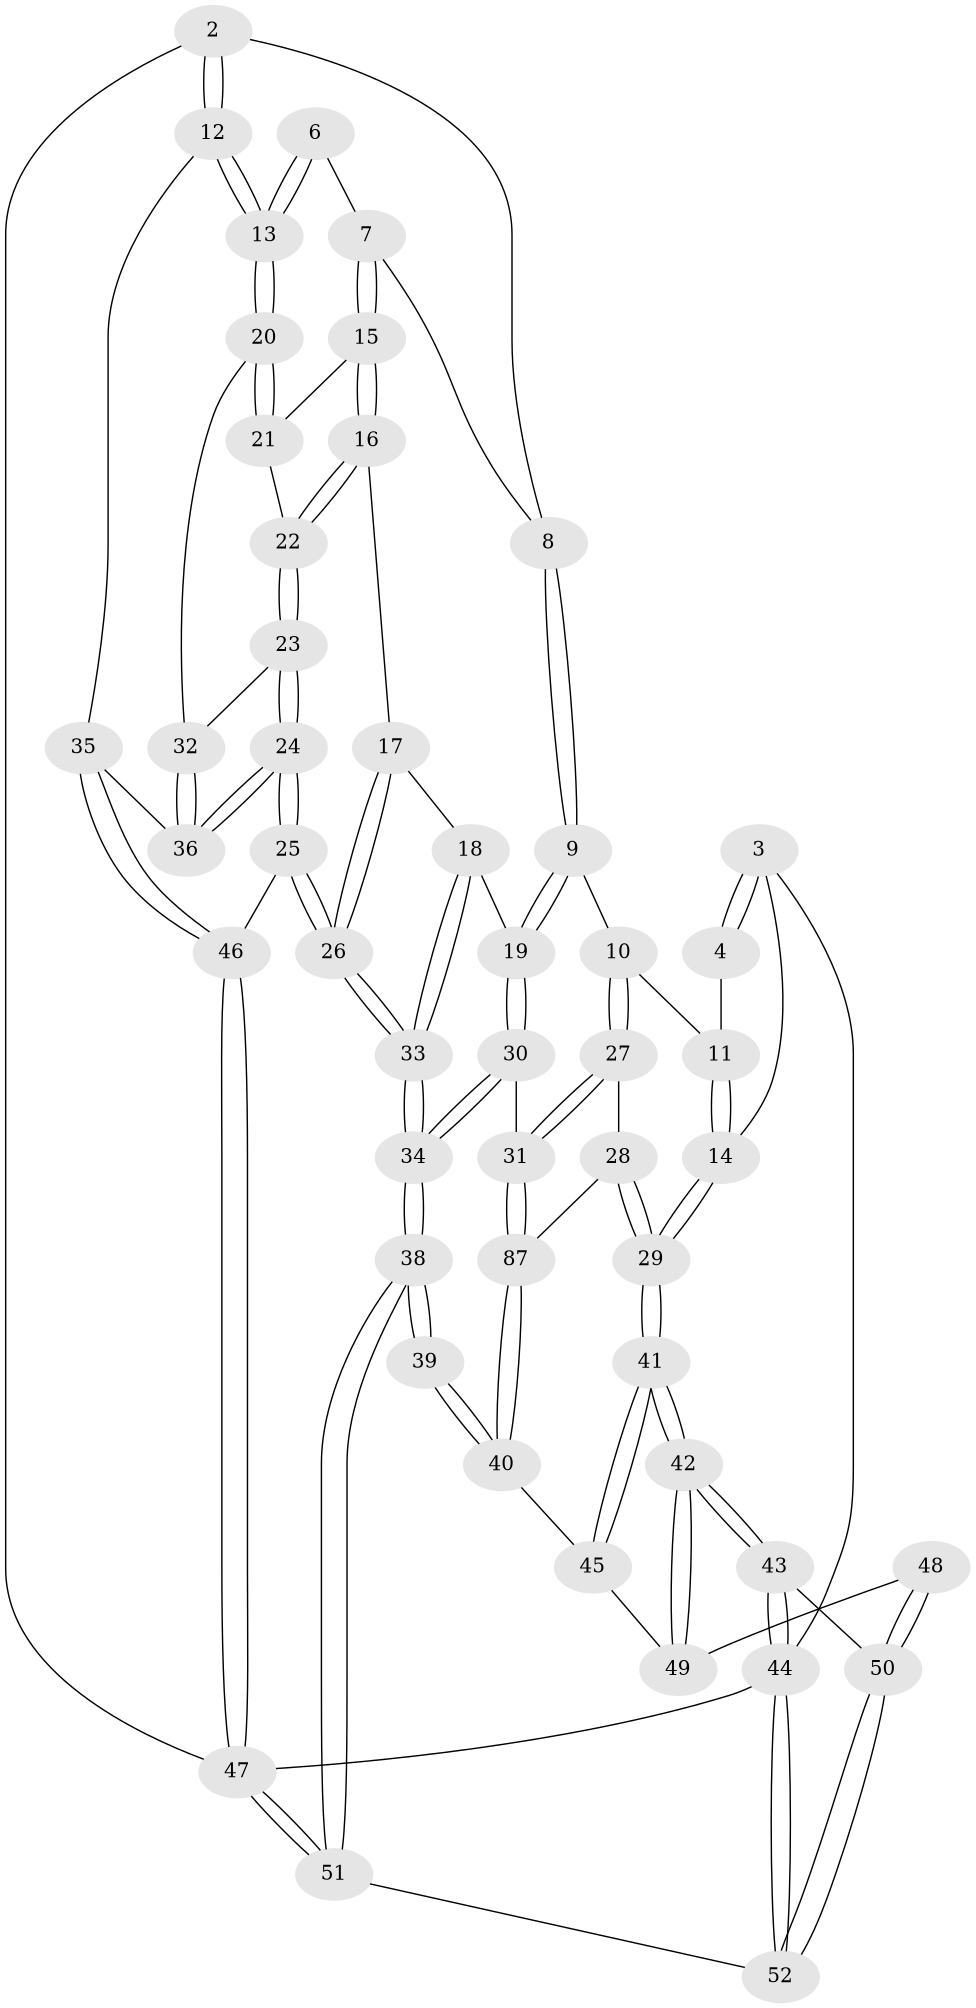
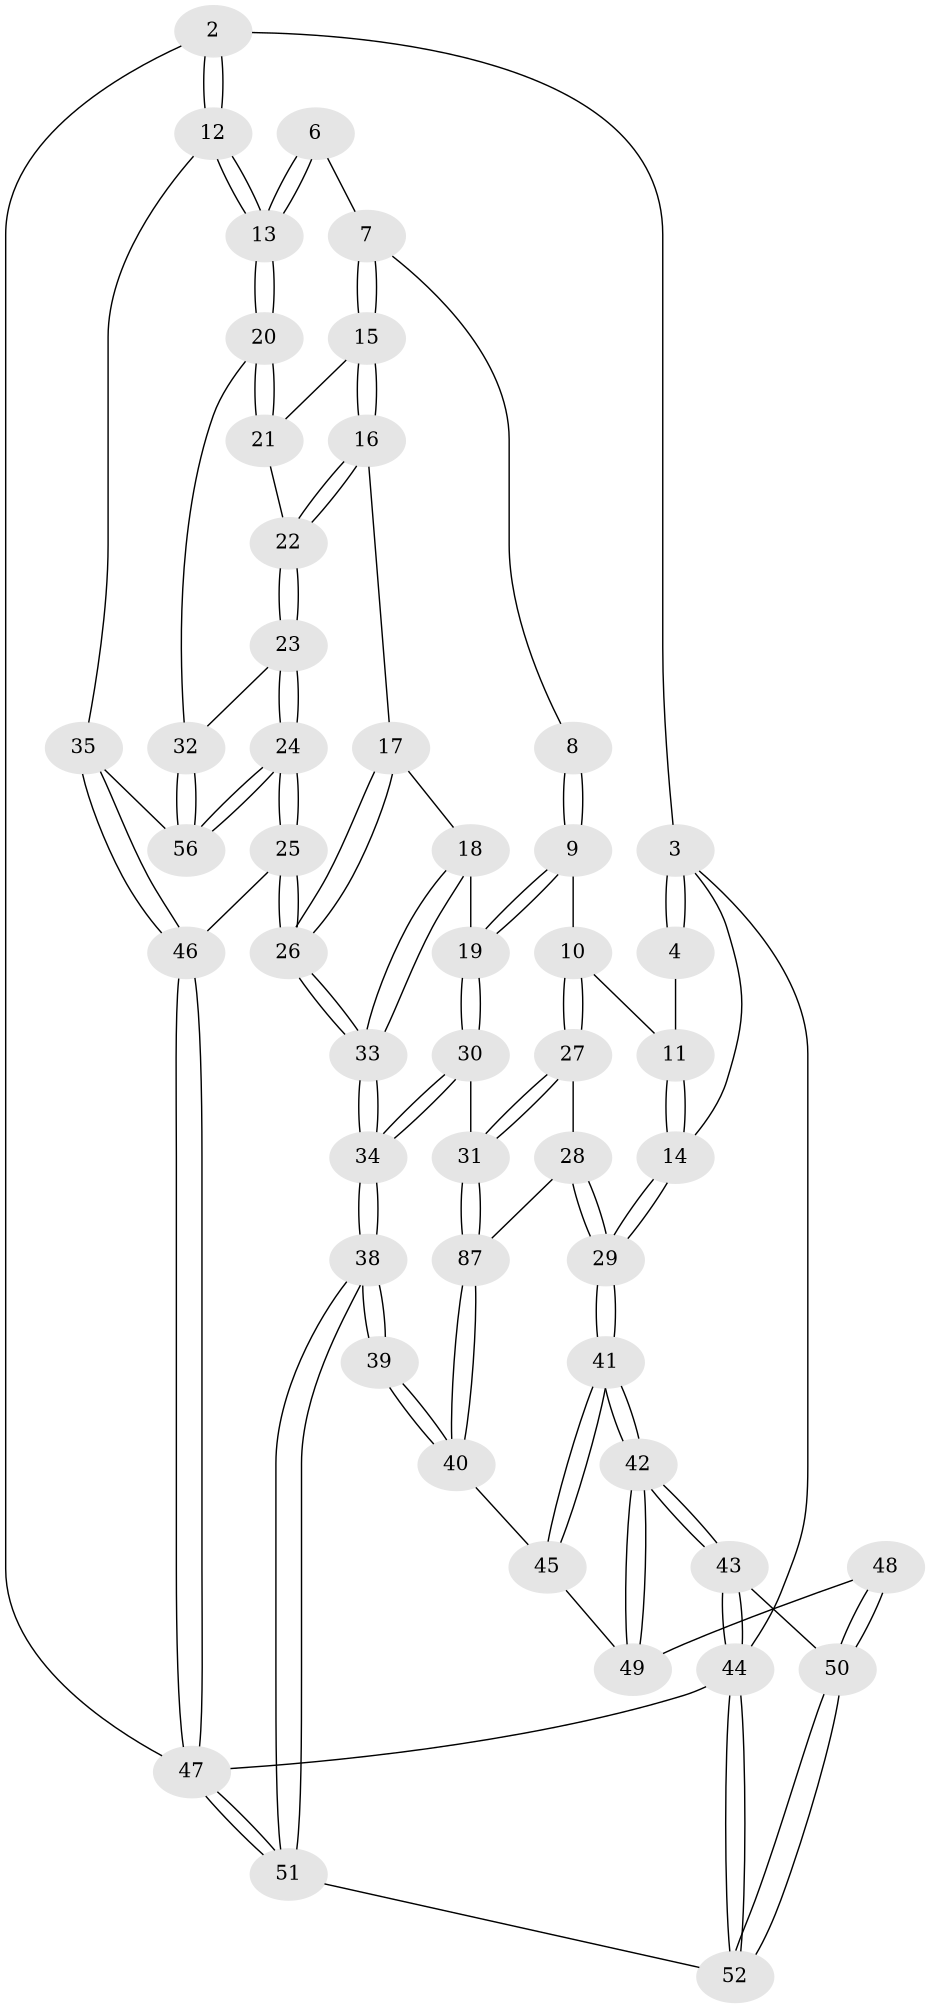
(506, 203) -> (663, 279)
(186, 850) -> (186, 850)
